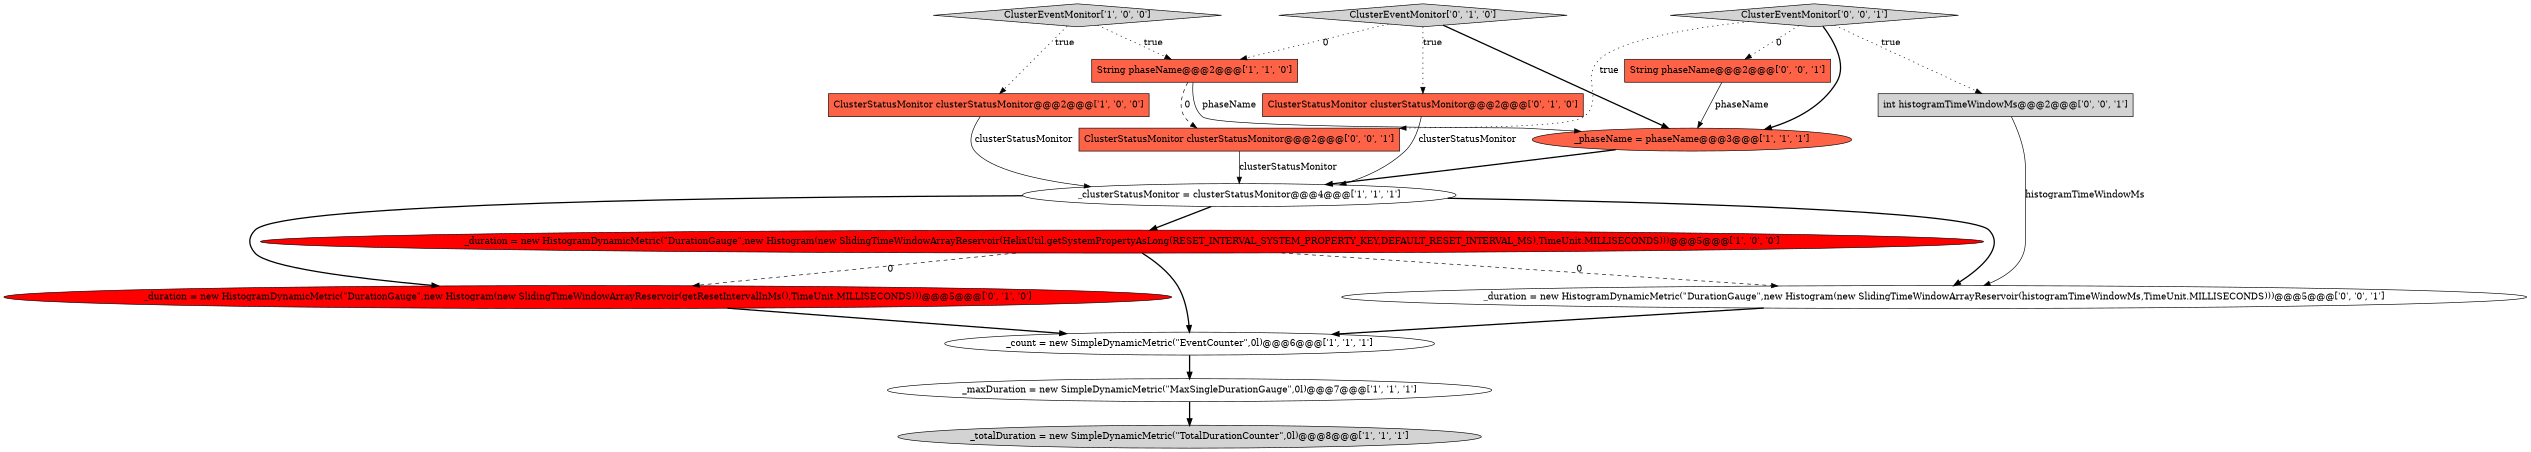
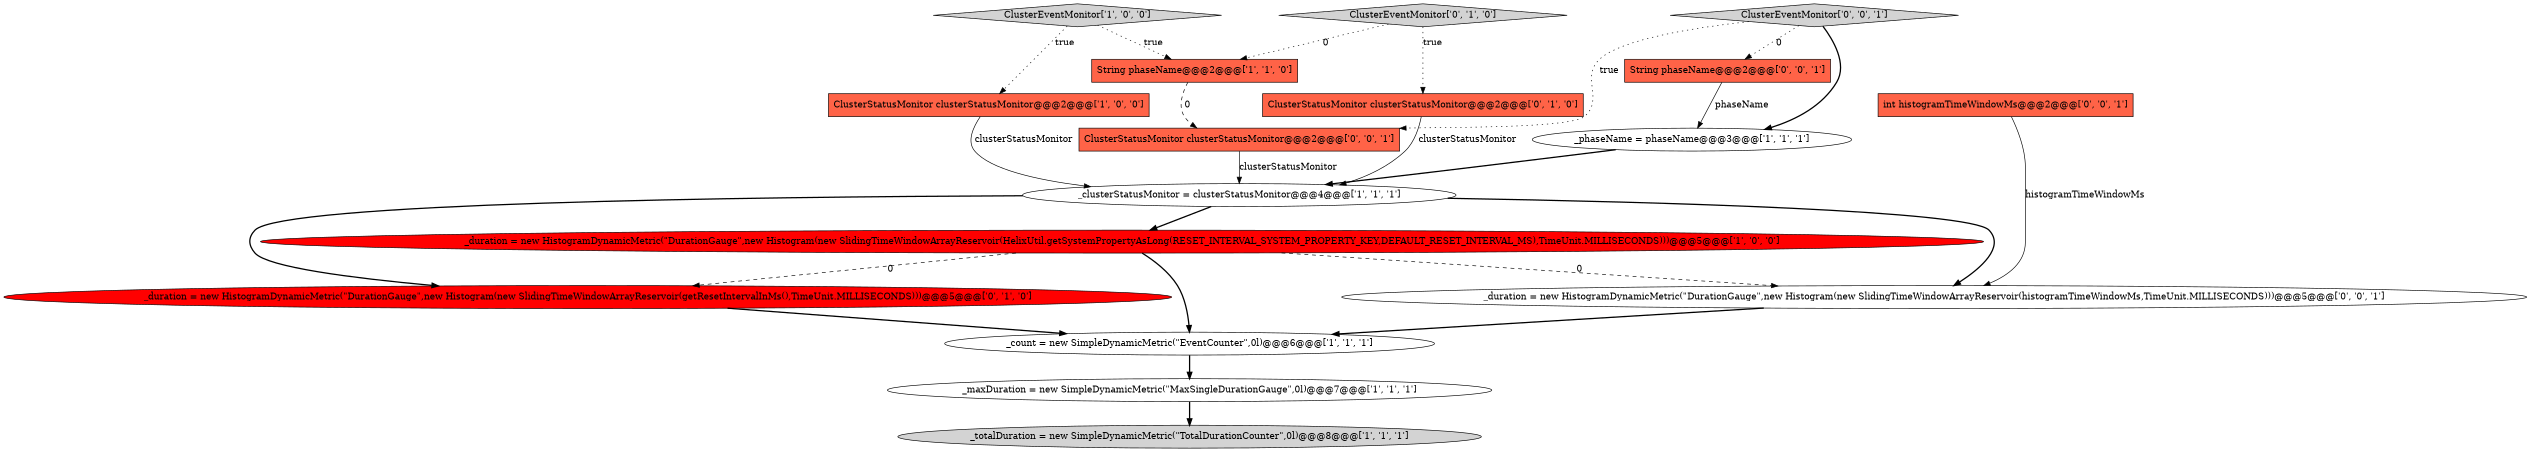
(1905, 58) -> none
(1553, 75) -> none
(2006, 105) -> (2006, 105)
(1370, 127) -> none
(1692, 140) -> (1692, 140)
